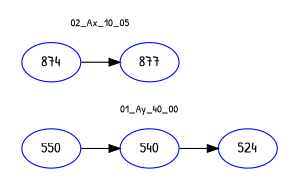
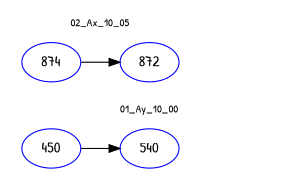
(150, 62) -> (150, 62)
(150, 110) -> (150, 110)
(51, 148) -> (51, 148)
(248, 148) -> none
